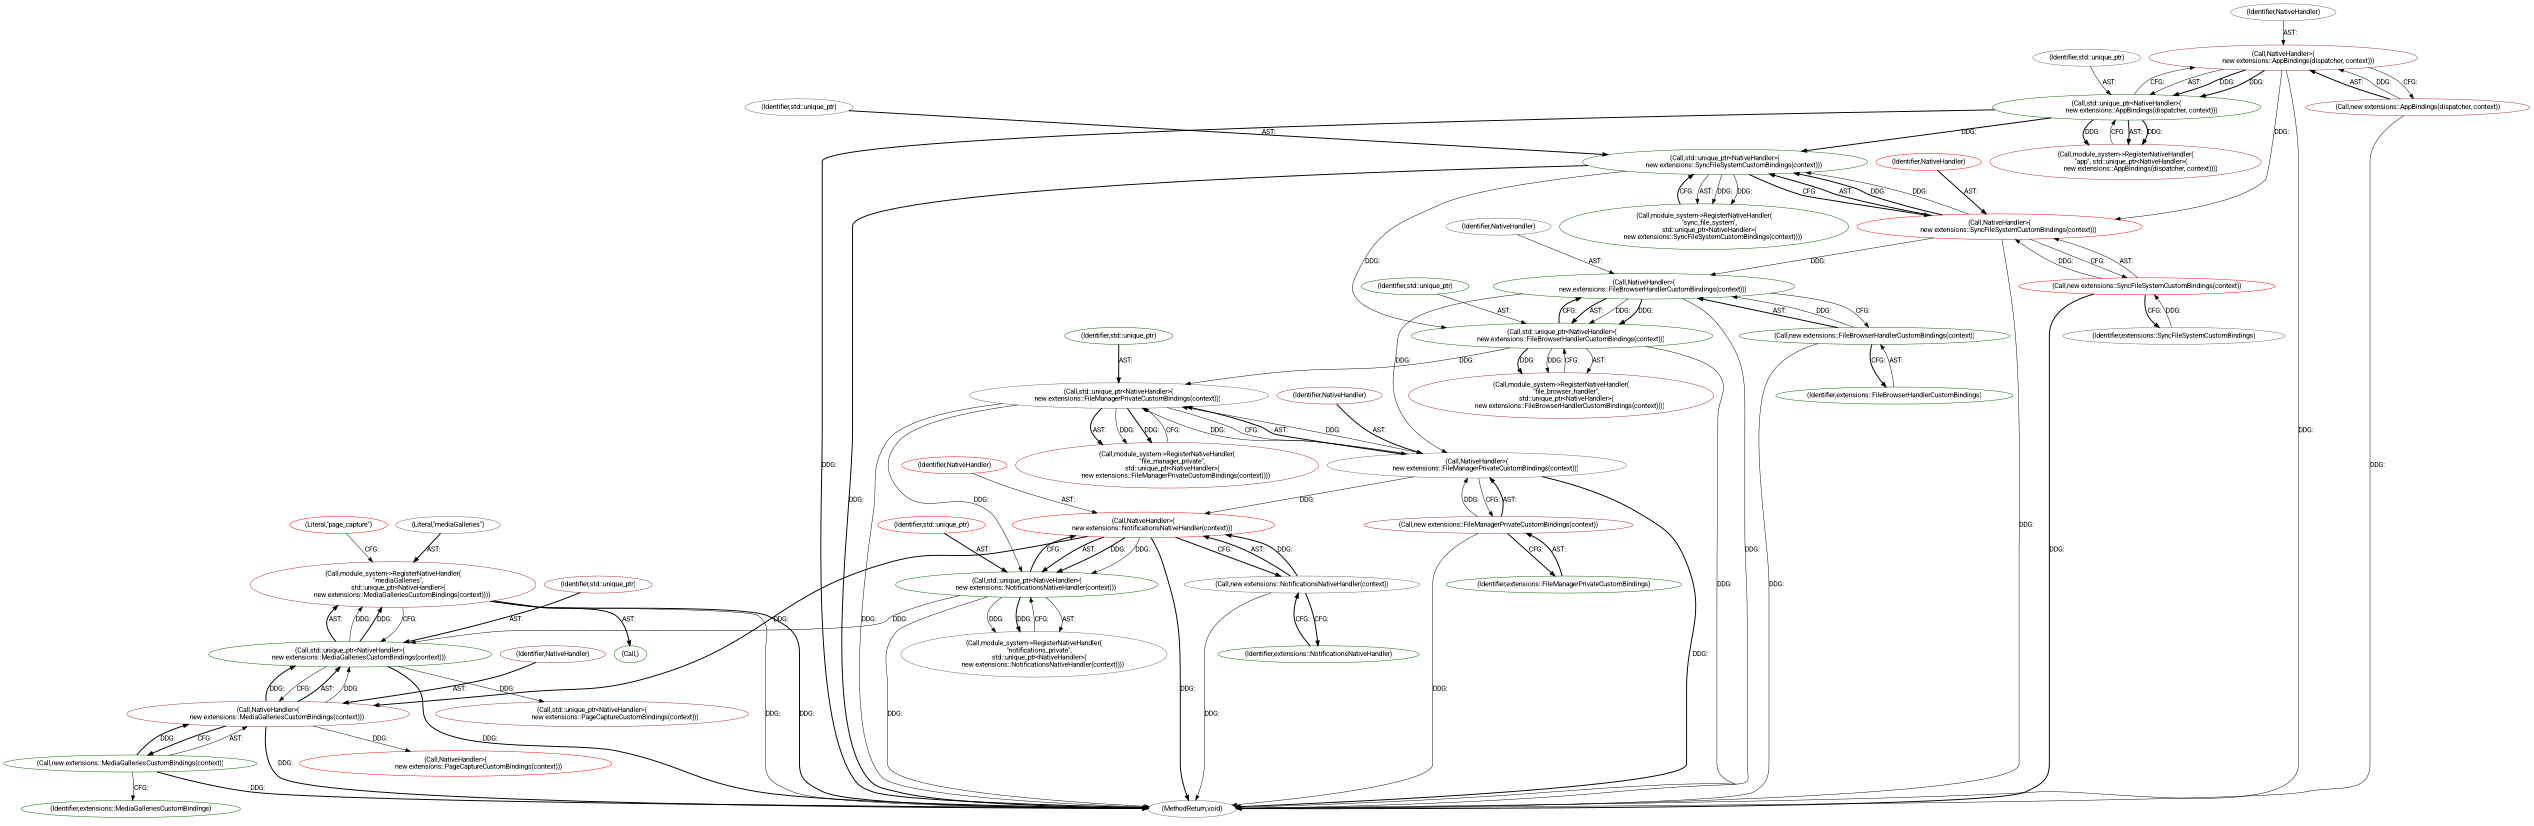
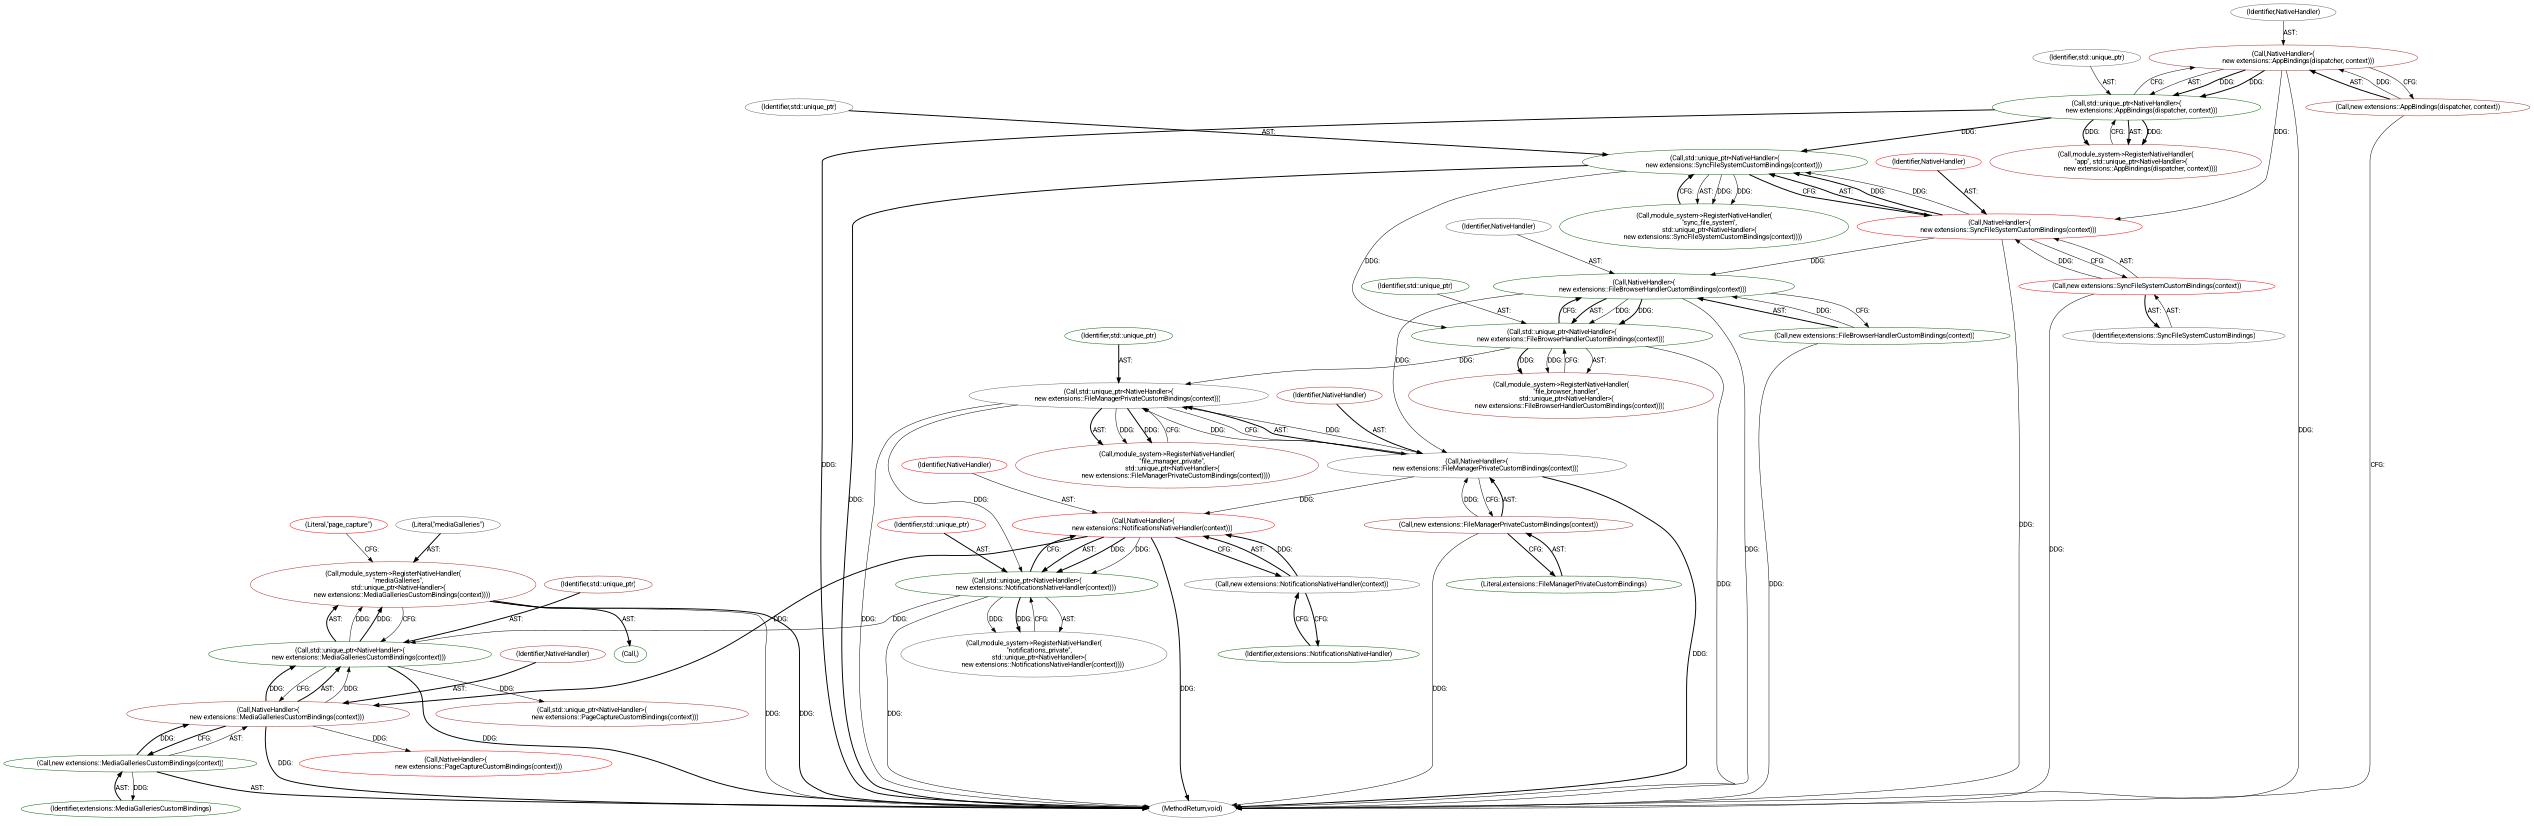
(2155, 311) -> (2155, 311)
(2174, 311) -> (2174, 311)
(1894, 396) -> none
(2379, 465) -> (2379, 465)
(1564, 585) -> (1564, 585)
(1204, 677) -> none
(142, 788) -> (142, 788)
(259, 788) -> (259, 788)
none -> (115, 789)
(1966, 799) -> (1966, 799)
